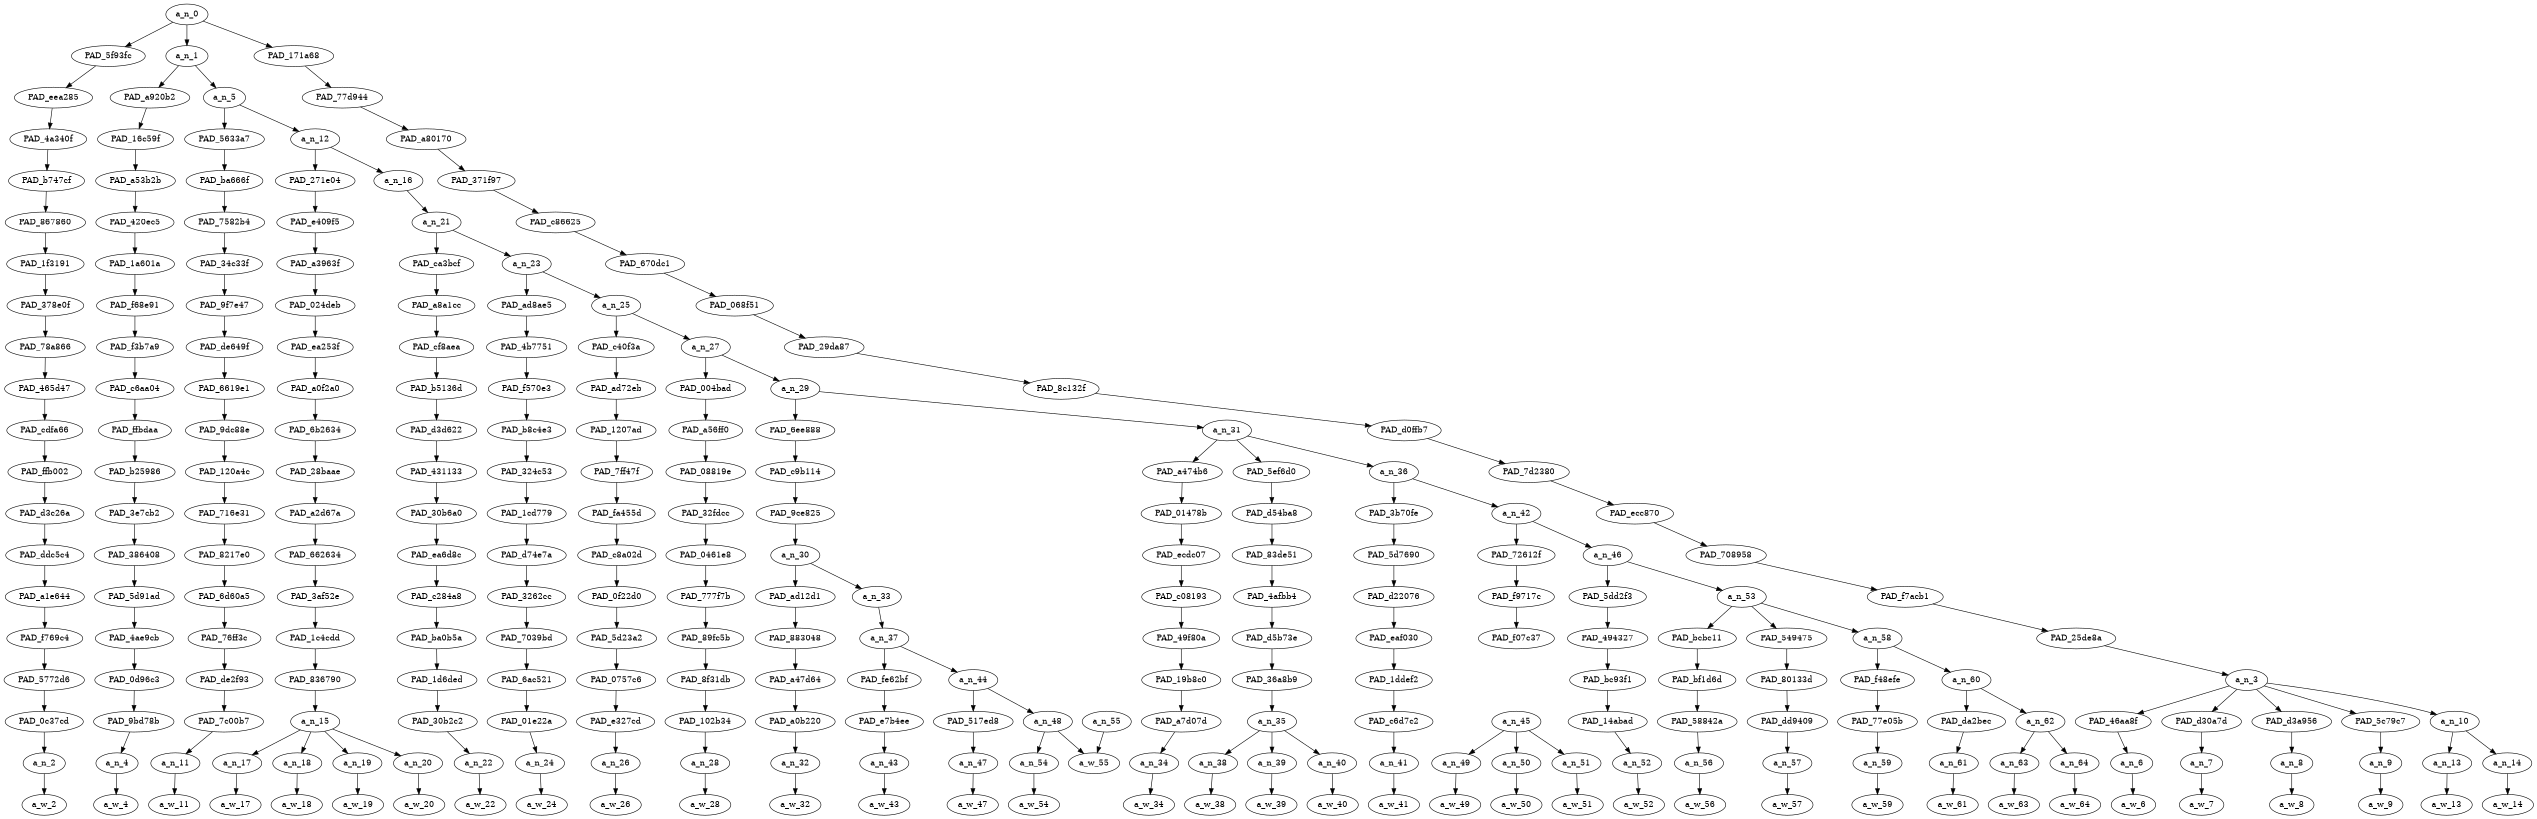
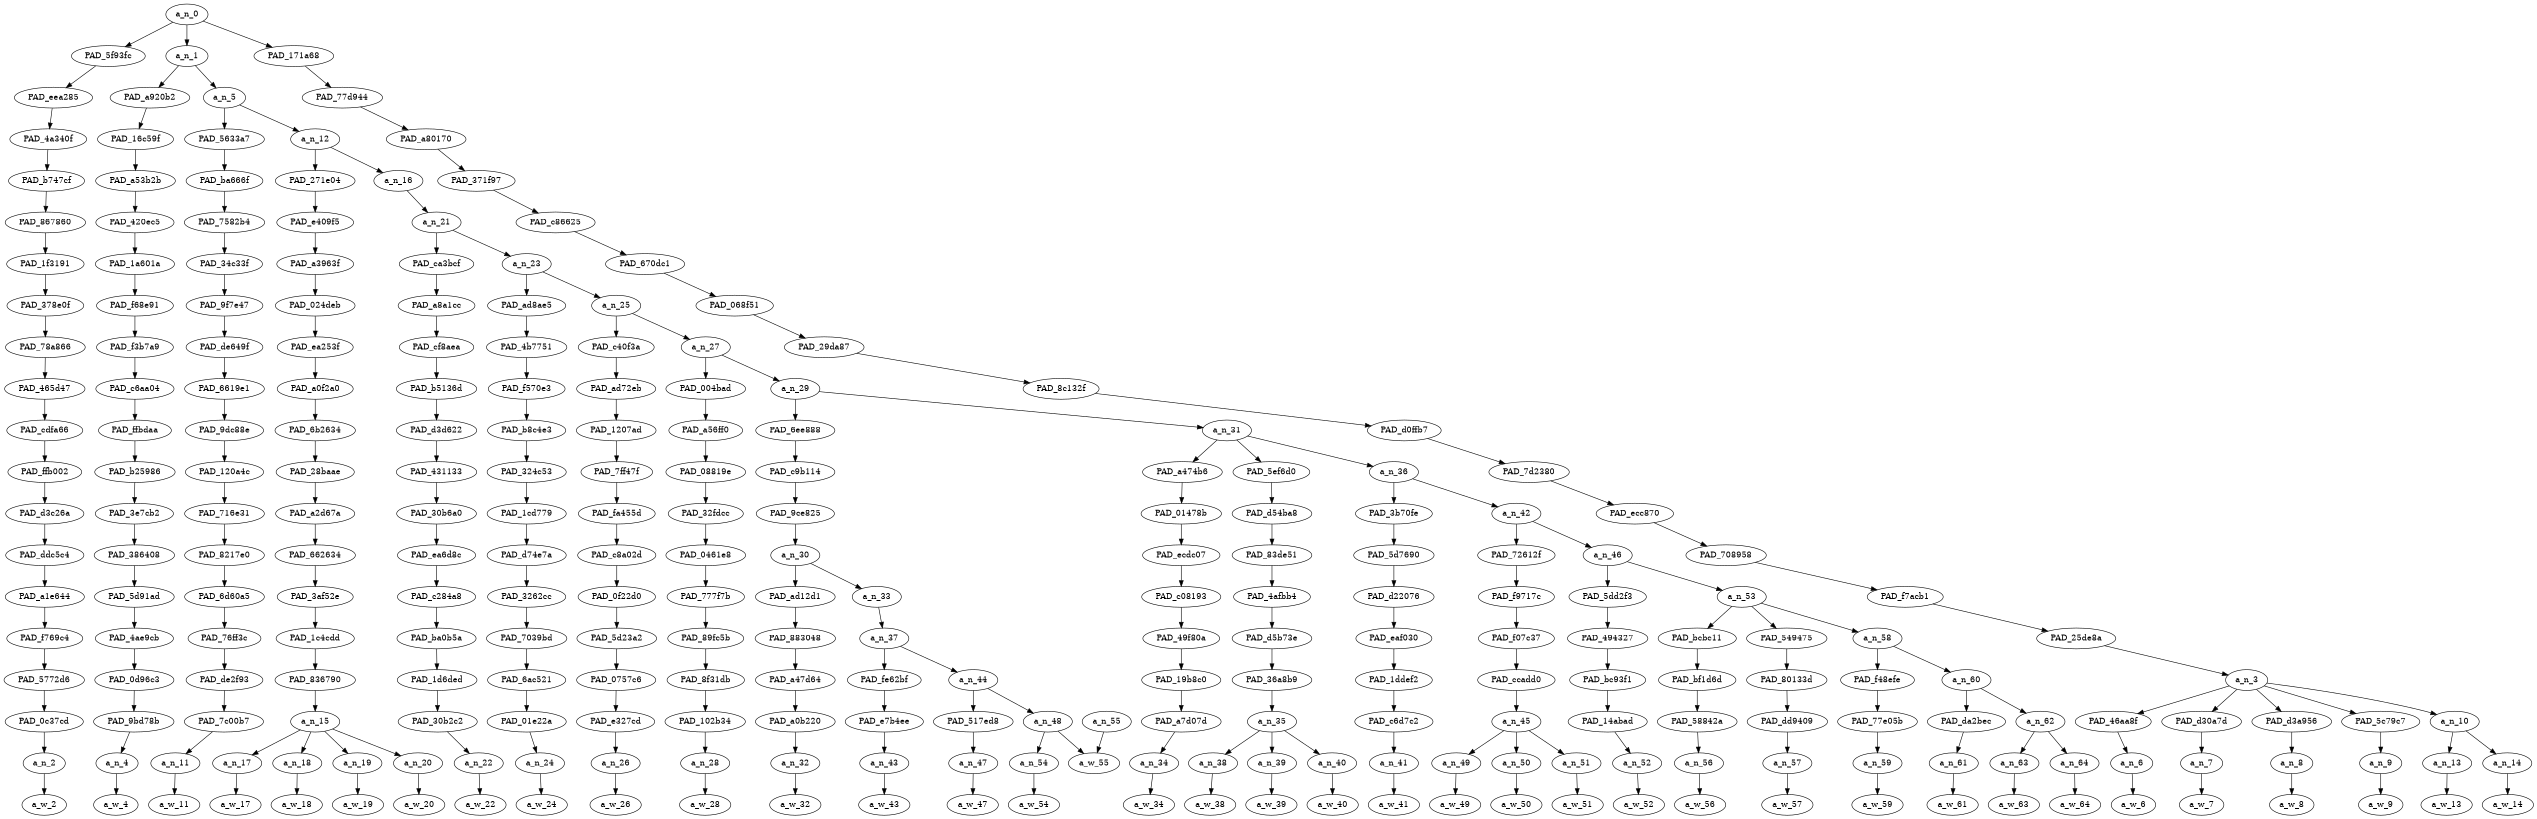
none -> (1516, 680)
